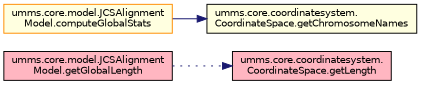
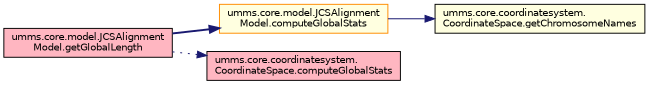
none -> (191, 31)
(312, 66) -> (304, 66)
